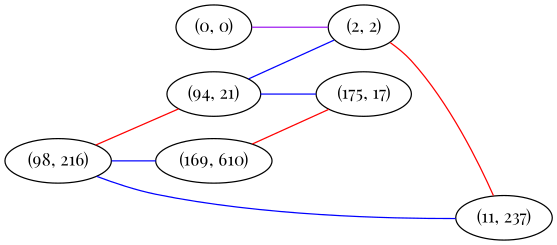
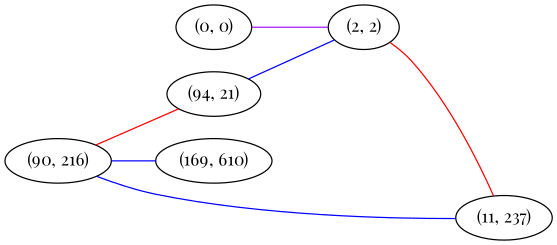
(364, 94) -> none
(58, 161) -> (58, 161)
